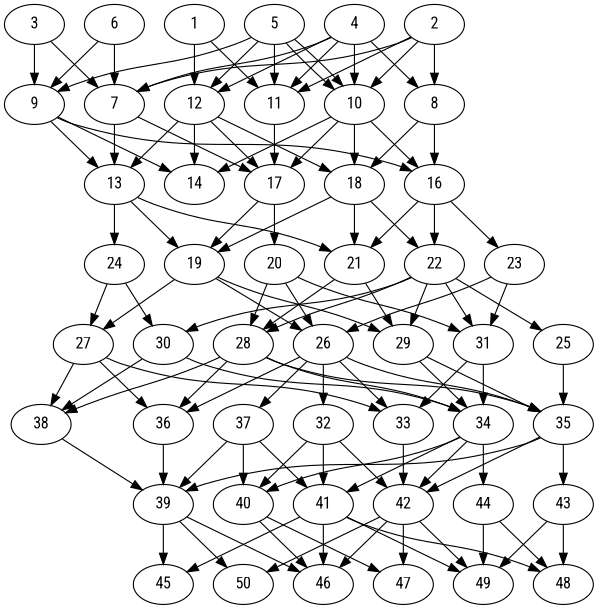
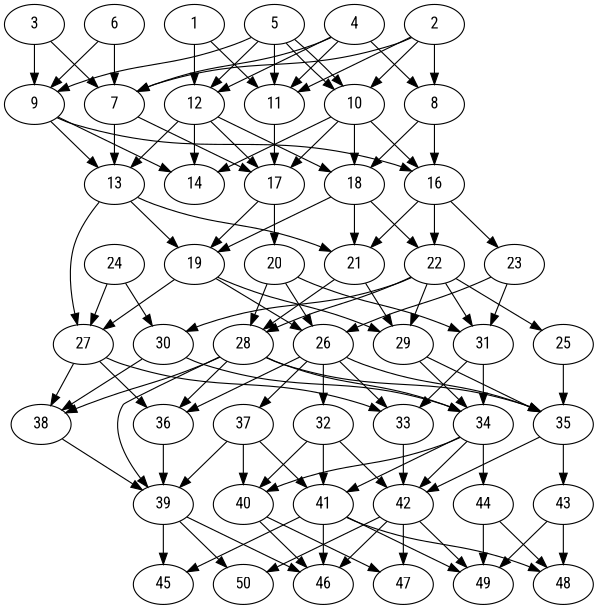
(354, 59) -> none
(114, 219) -> (72, 255)
(430, 462) -> (143, 394)
